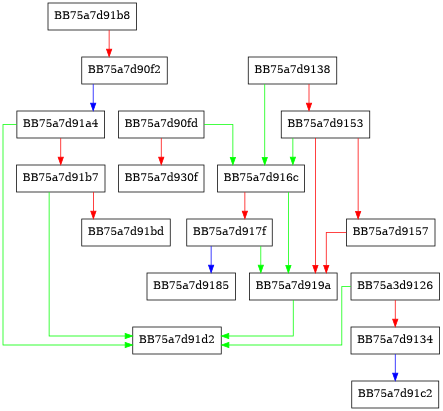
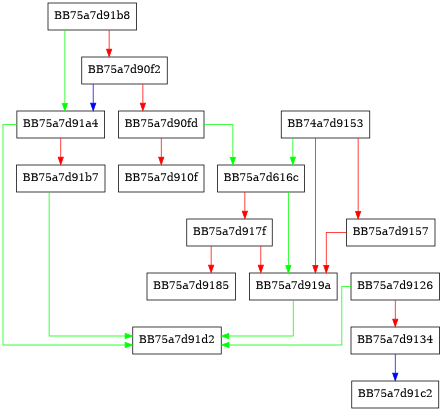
none -> (65, 67)
(292, 70) -> none
none -> (143, 94)
(326, 124) -> (326, 124)
(161, 178) -> (161, 178)
(261, 178) -> (261, 178)
(126, 232) -> none
(211, 256) -> (211, 256)
(261, 256) -> (261, 256)
(395, 286) -> (395, 286)
